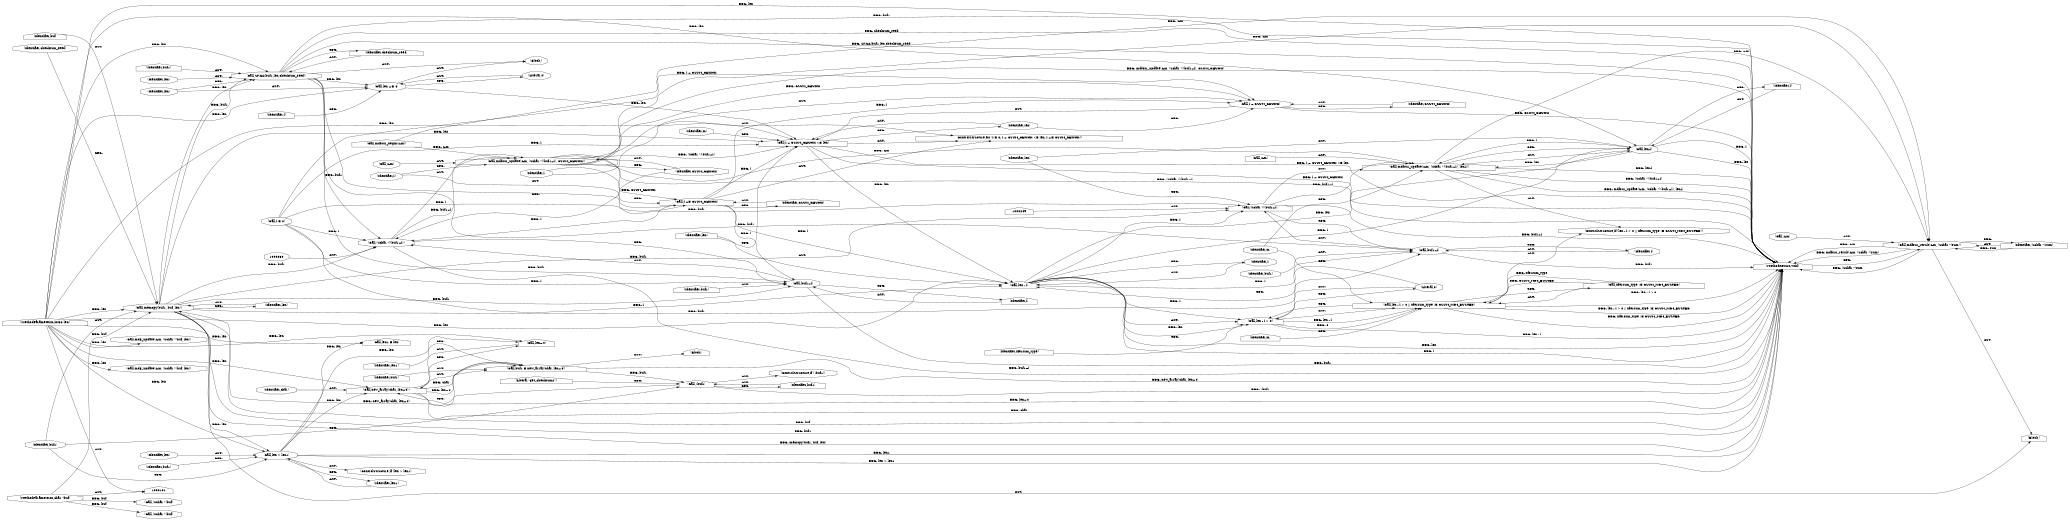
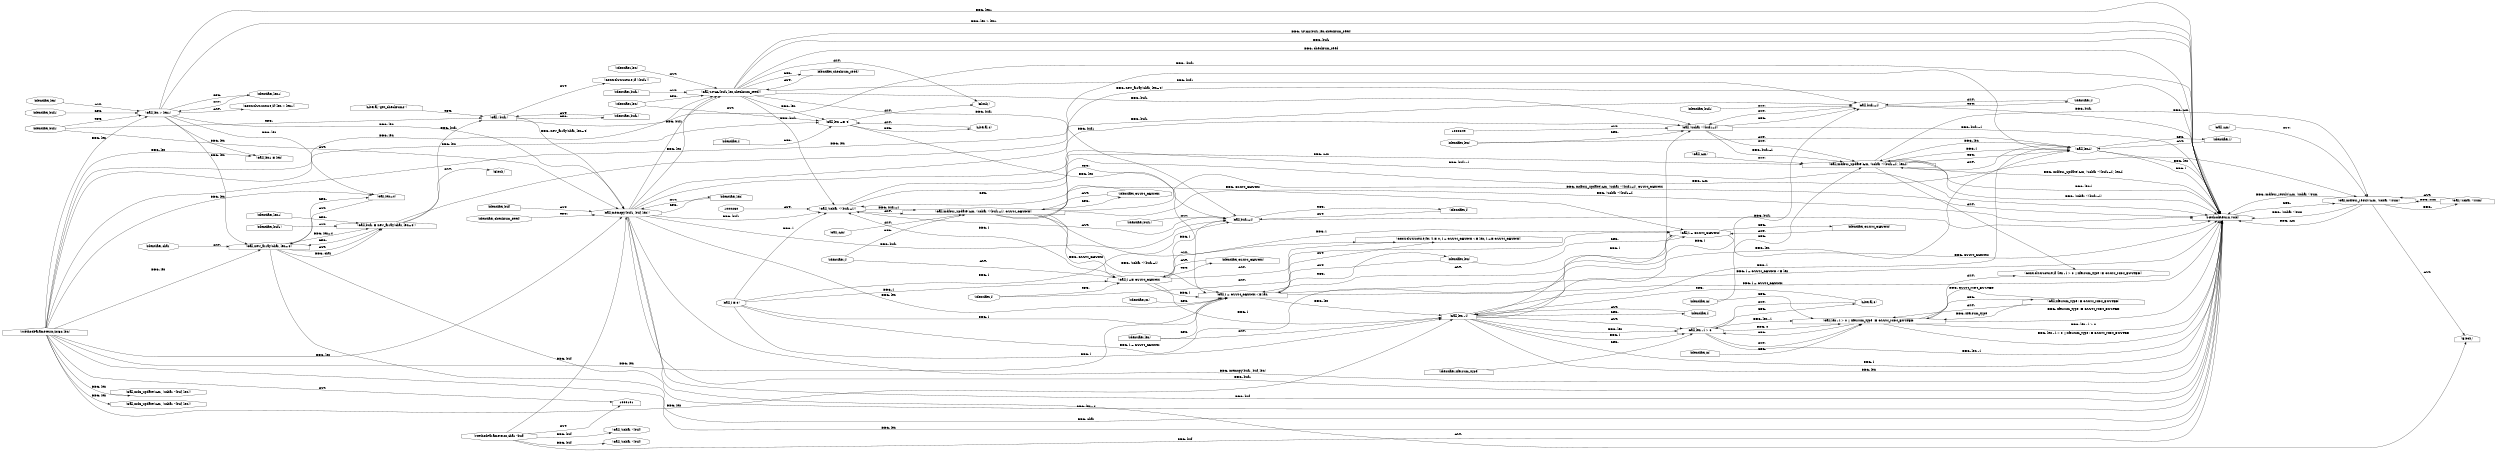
(387, 144) -> none
(697, 202) -> (1140, 280)
(2034, 245) -> (2467, 201)
(213, 429) -> (410, 127)
none -> (1459, 438)
